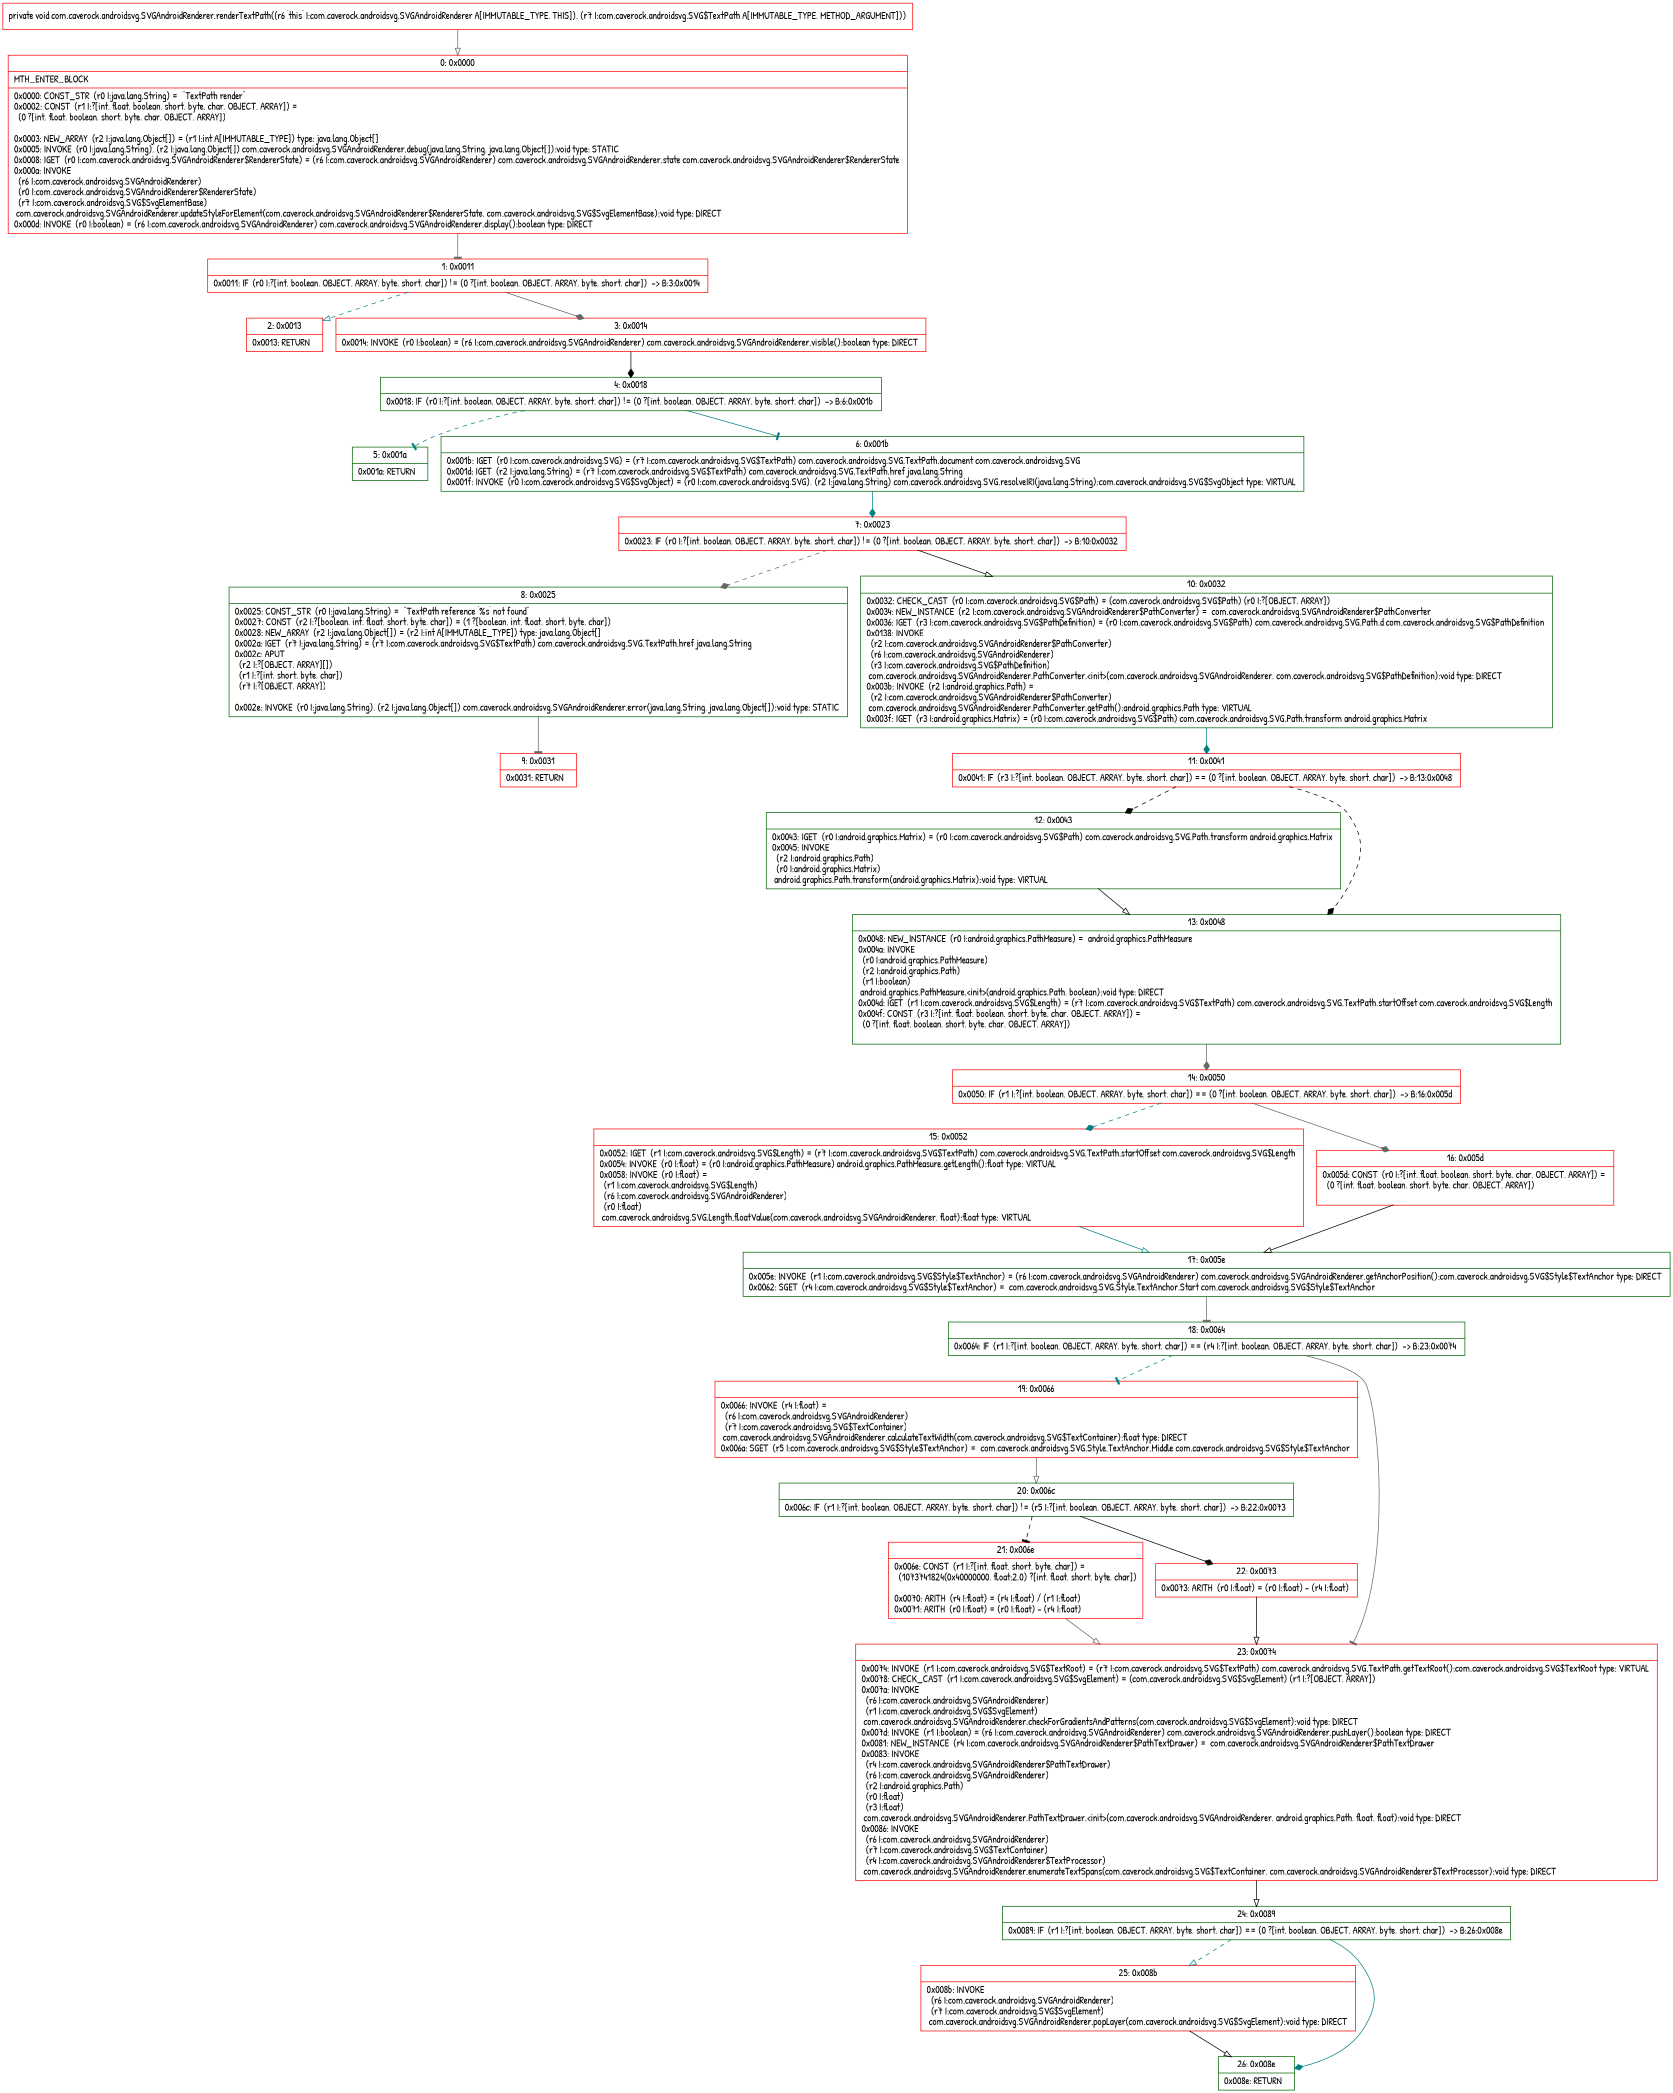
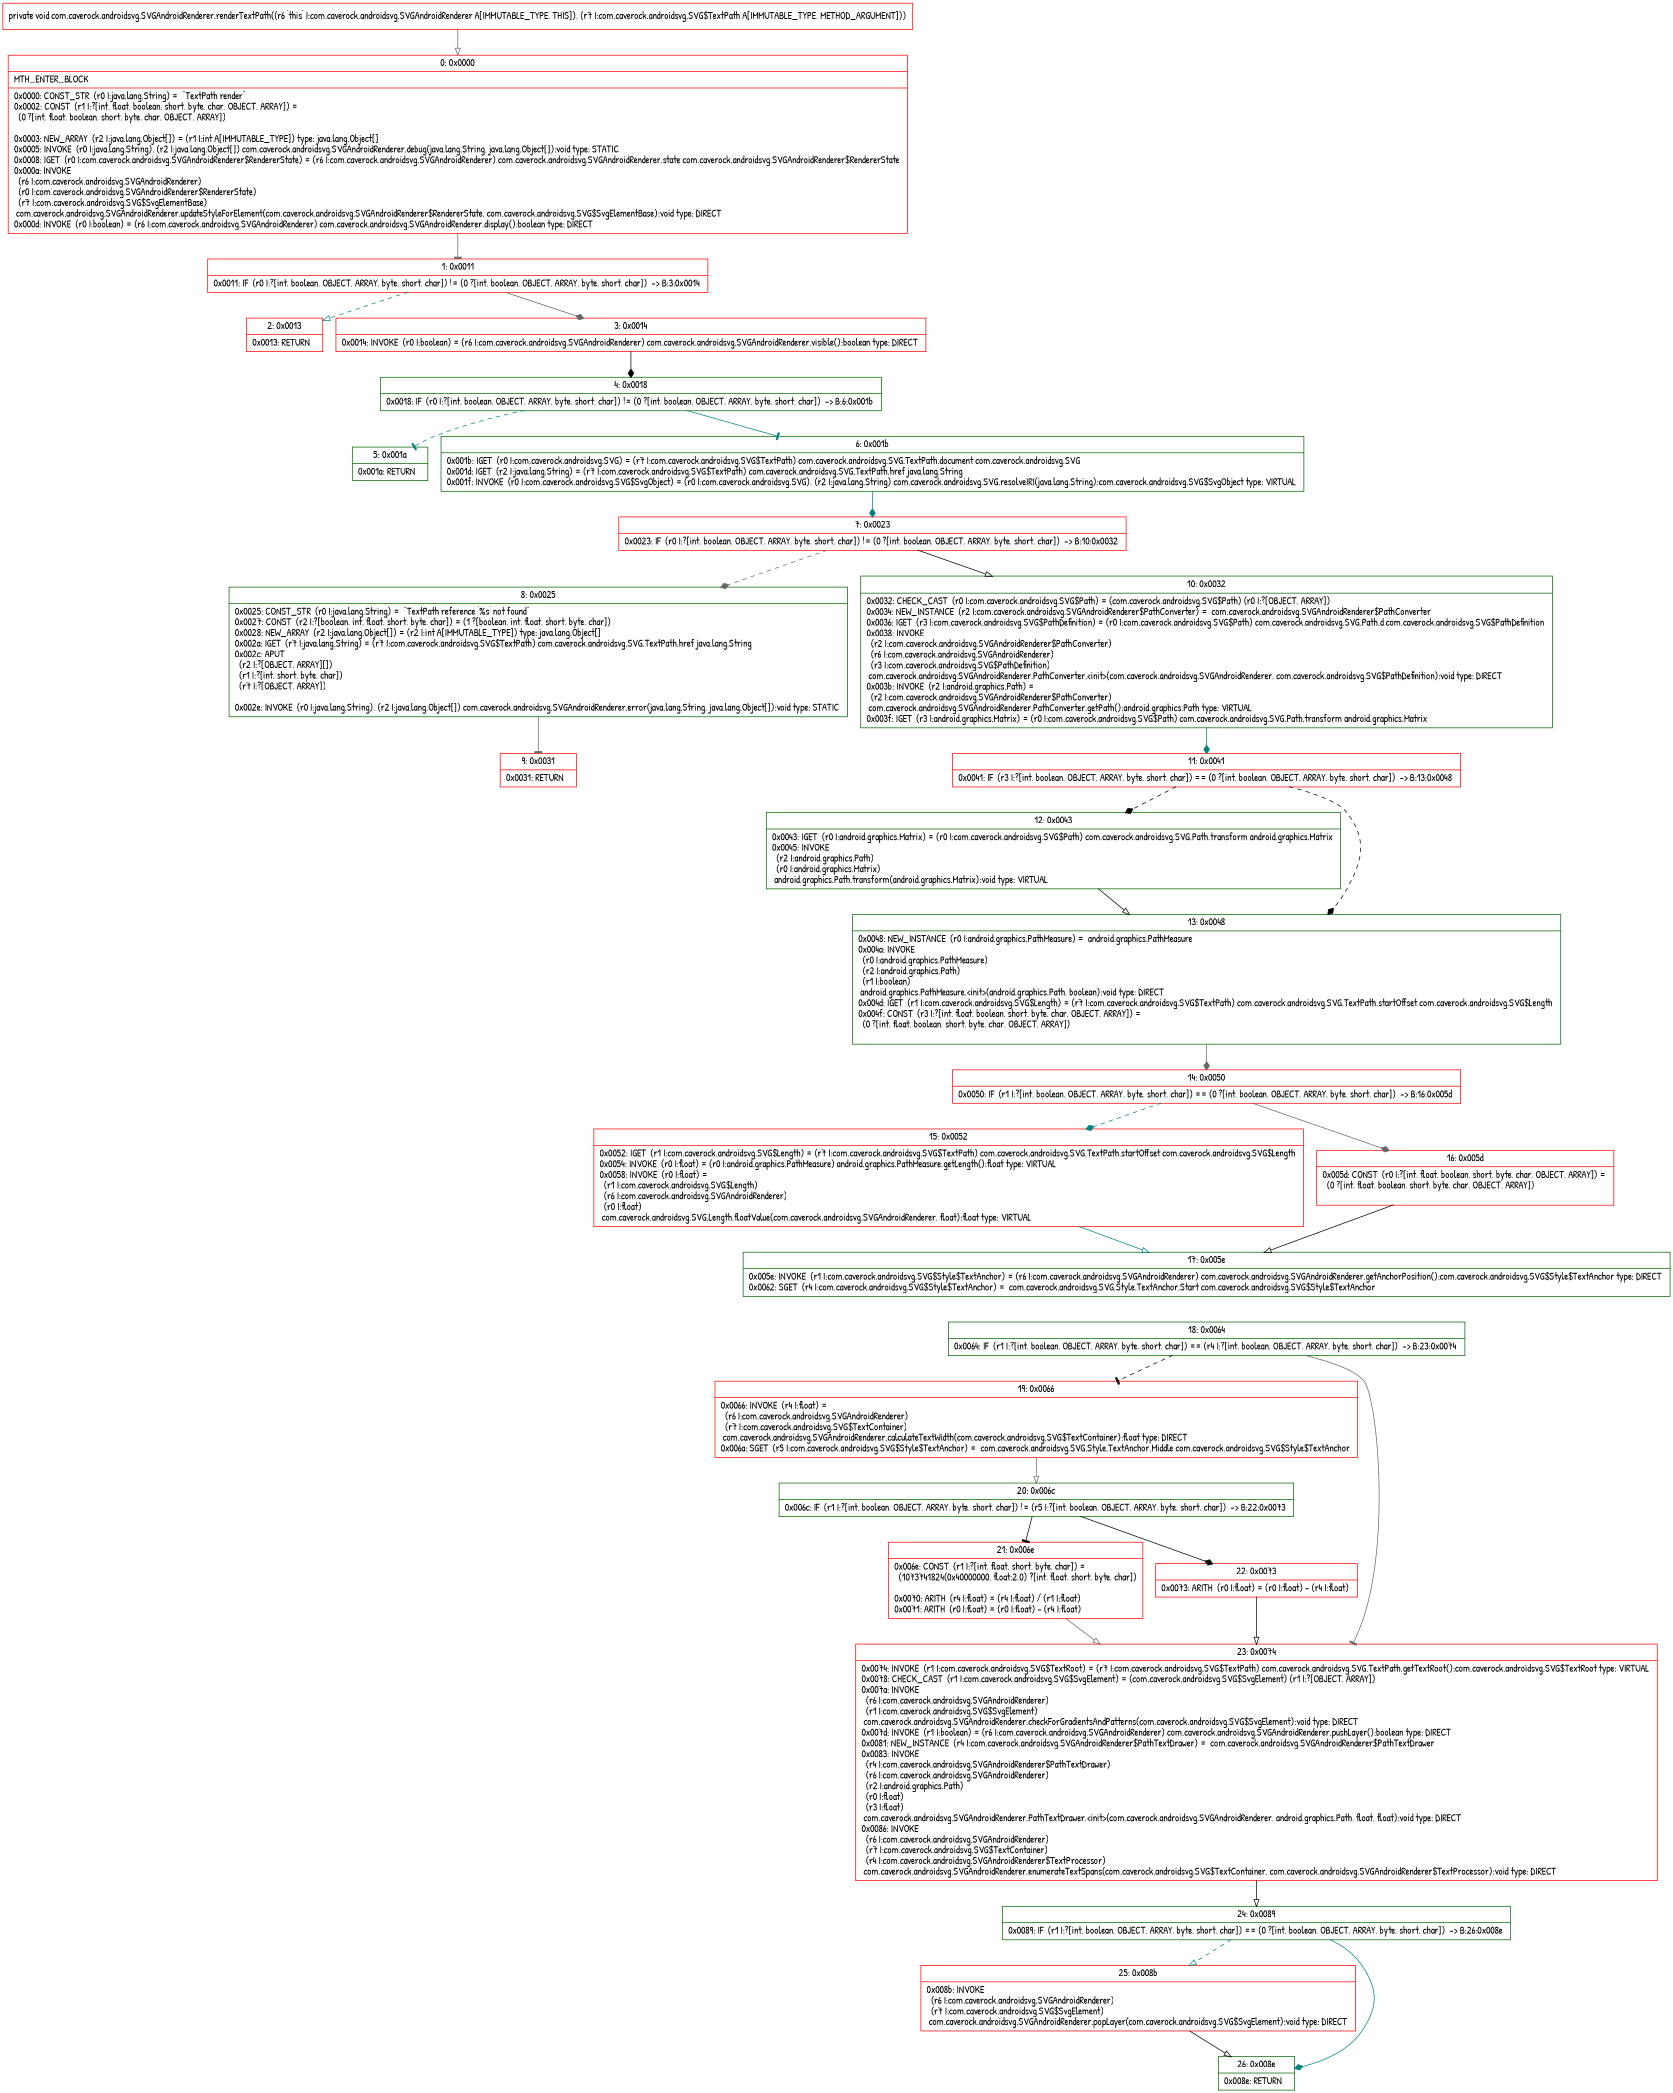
(897, 633) -> (898, 633)
(1207, 1308) -> none
(1146, 1368) -> (1146, 1368)
(1029, 1528) -> (1029, 1528)
